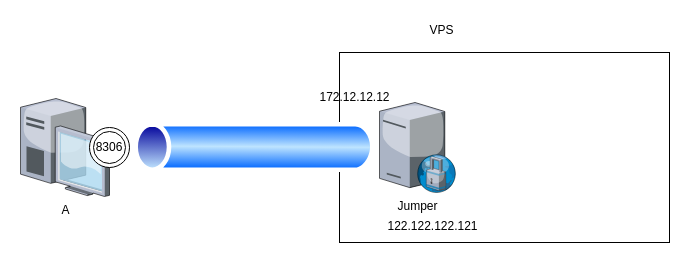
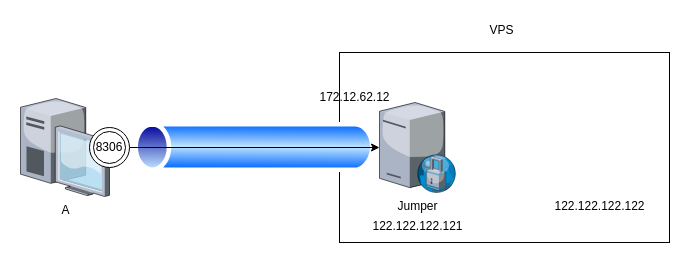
(442, 31) -> (502, 31)
(355, 98) -> (355, 98)
(130, 148) -> (251, 148)
none -> (600, 207)
(433, 227) -> (418, 227)
